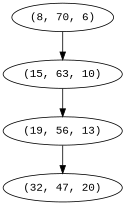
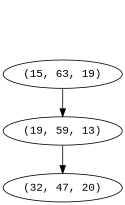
(63, 17) -> none
(63, 74) -> (63, 74)
(63, 131) -> (63, 131)
